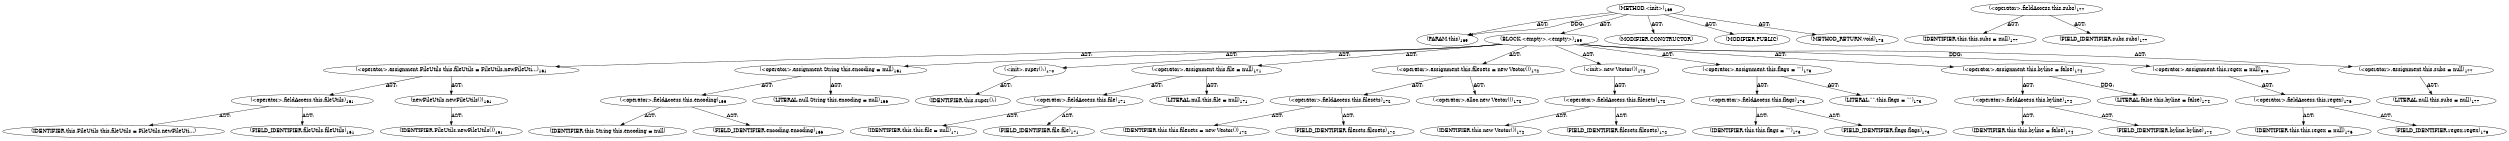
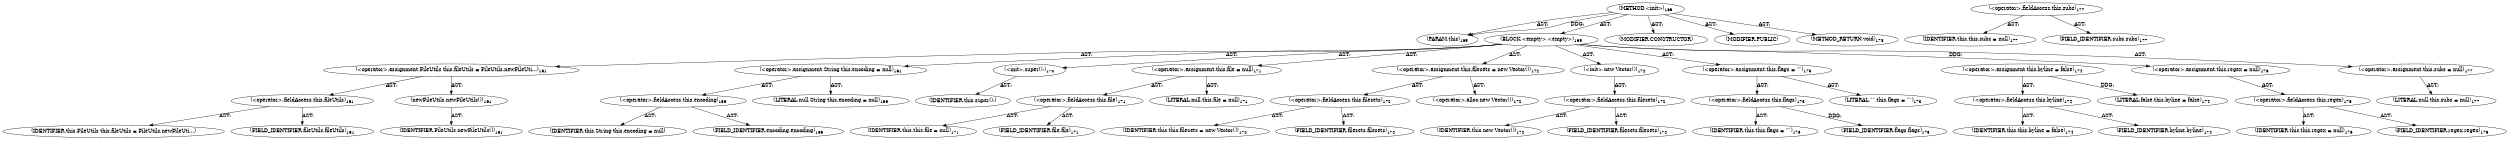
(1765, 57) -> none
(2265, 70) -> (2265, 70)
(1836, 116) -> (1836, 116)
